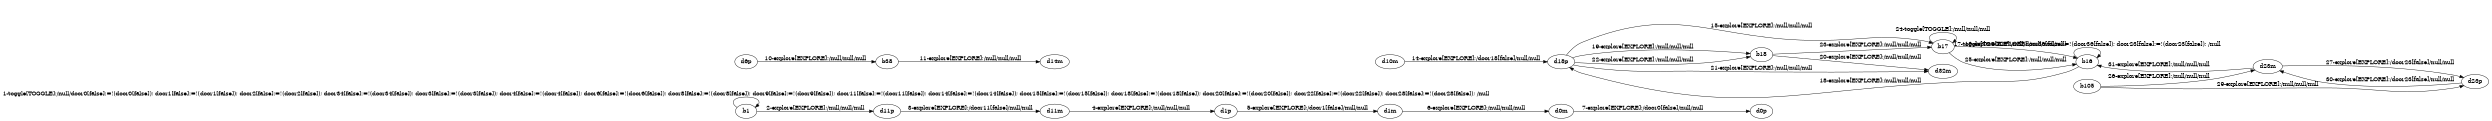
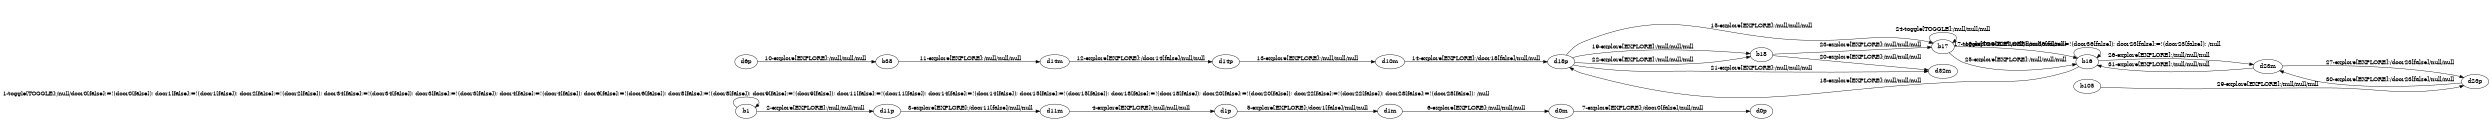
none -> (1226, 62)
(2176, 83) -> (2174, 59)
